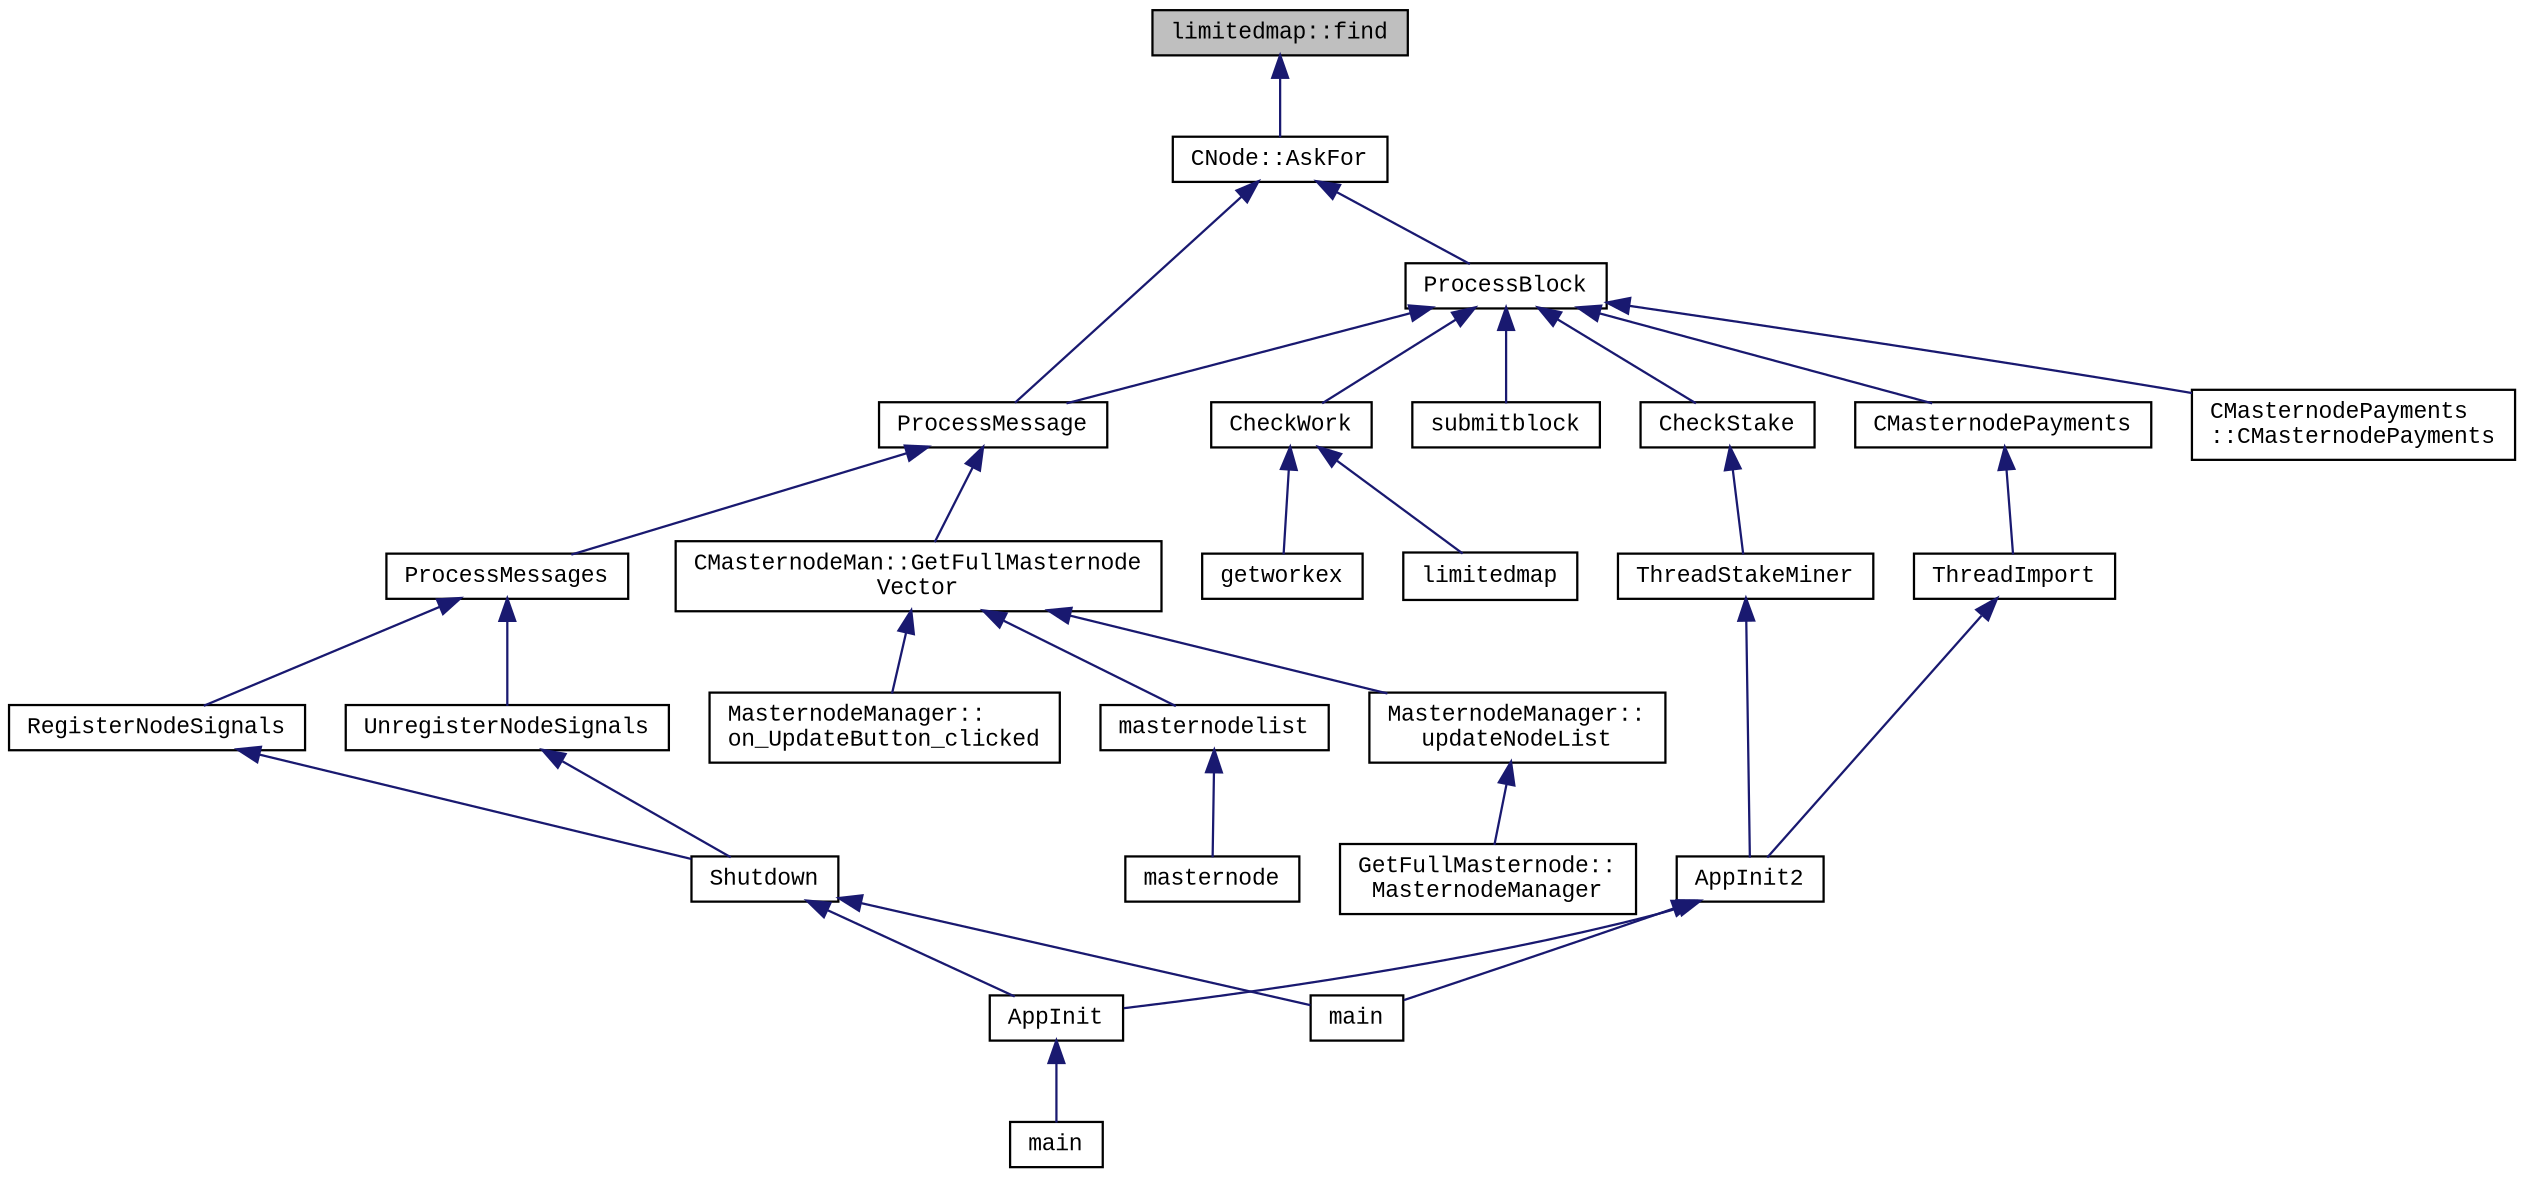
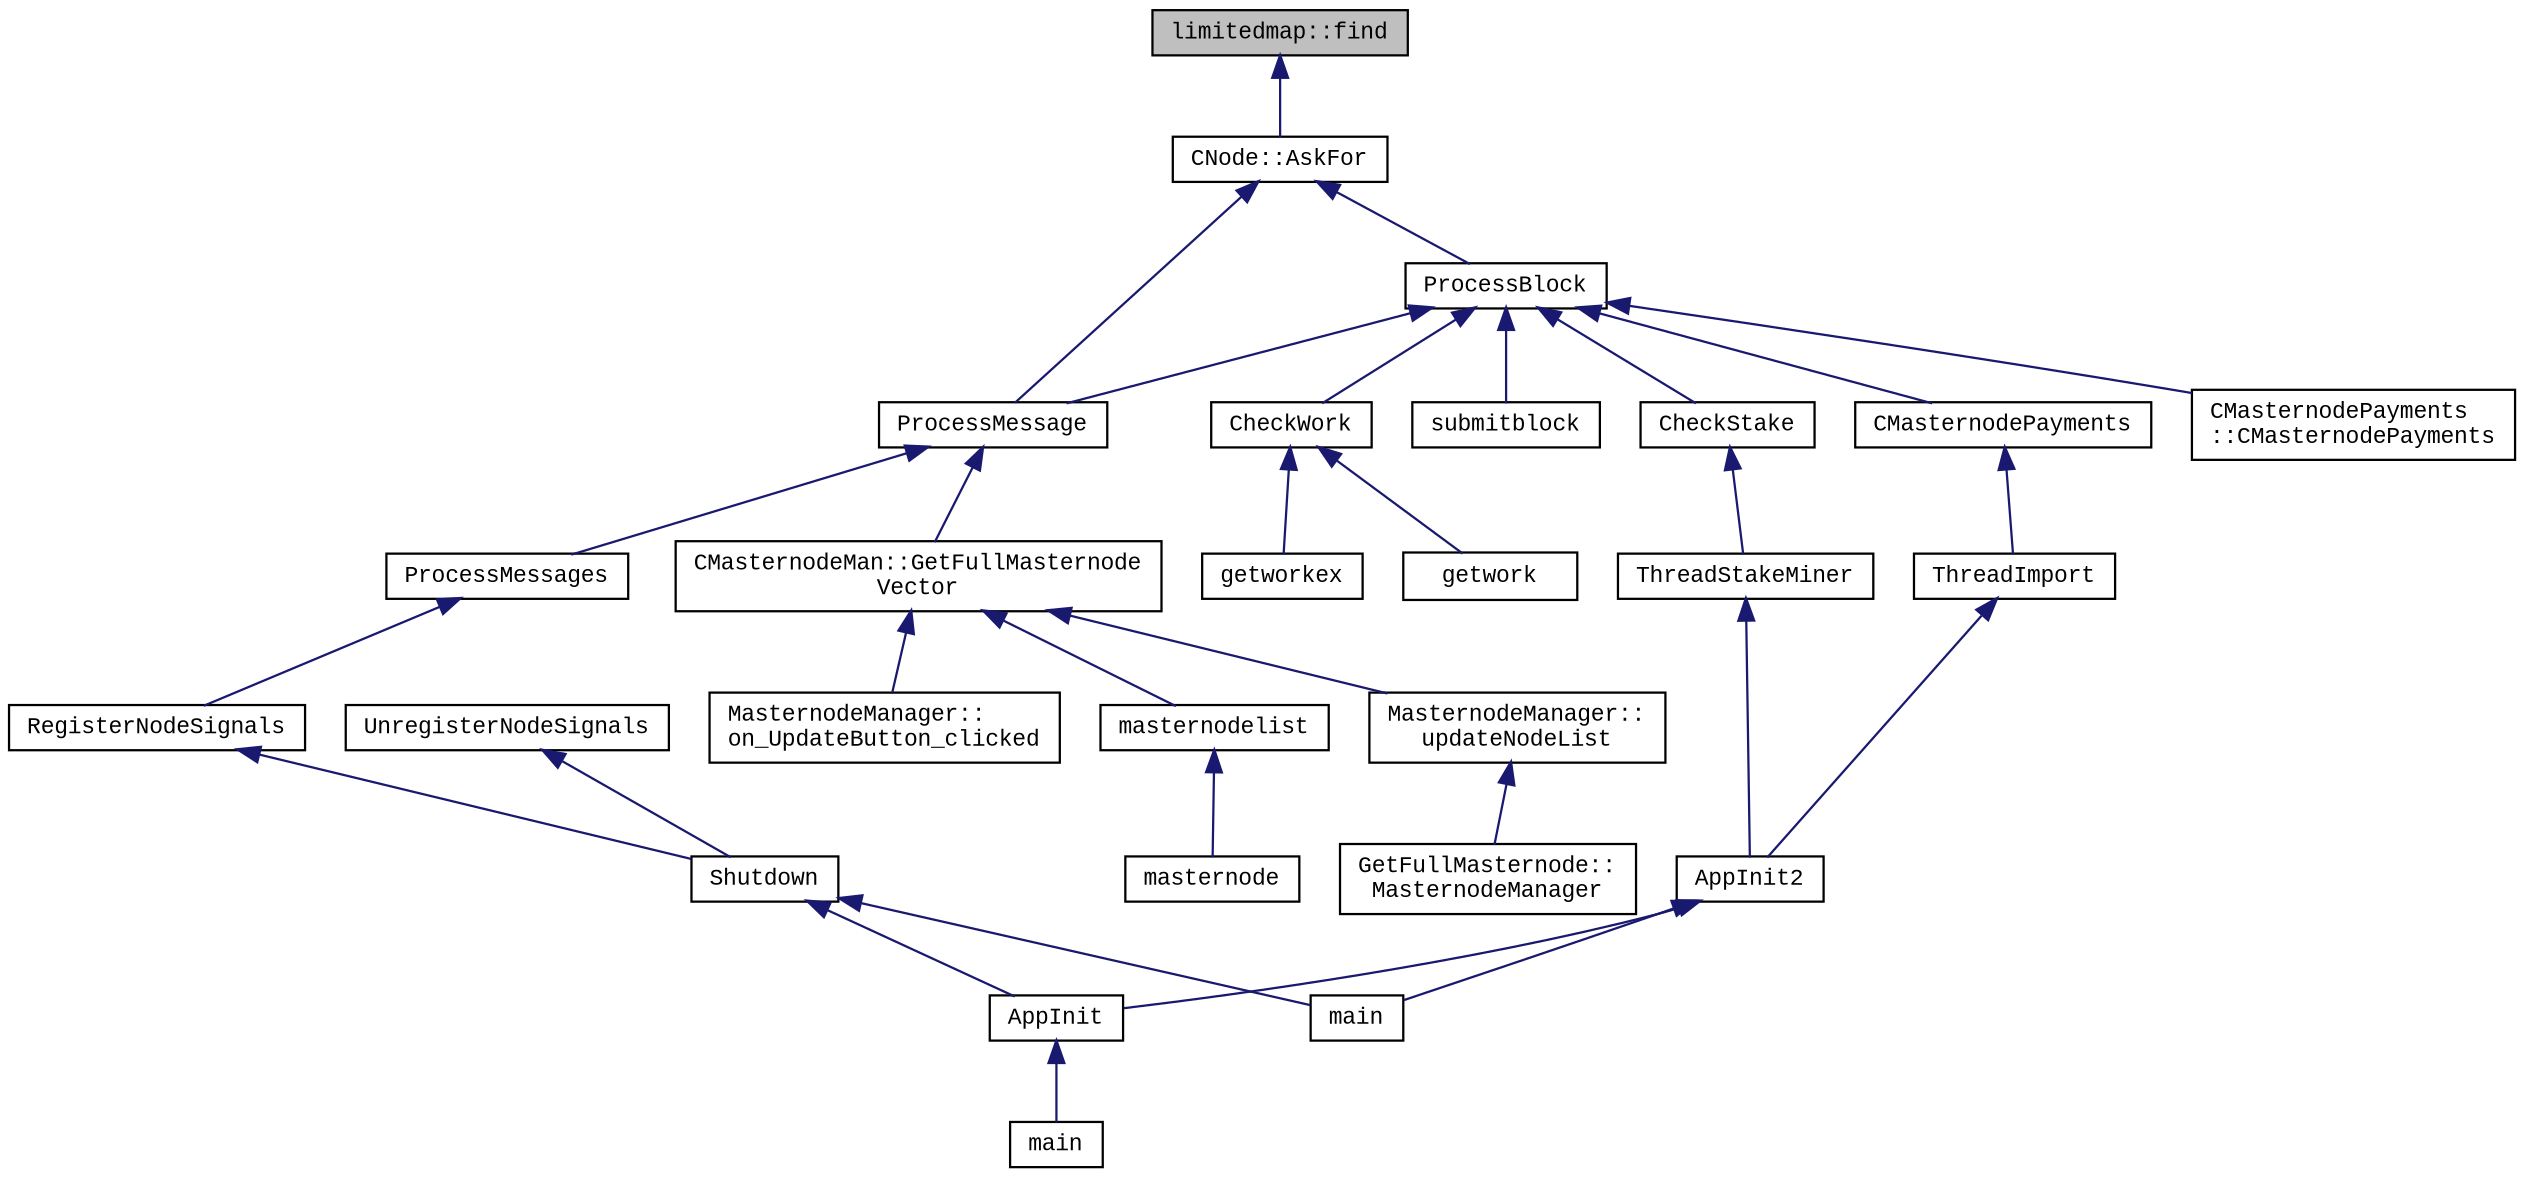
(1490, 576) -> (1490, 576)
(507, 664) -> none
